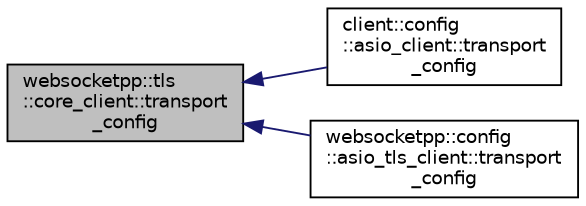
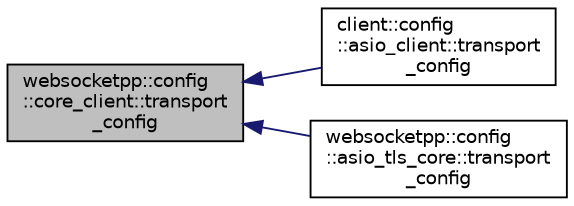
(125, 103) -> (125, 103)
(444, 159) -> (439, 159)
